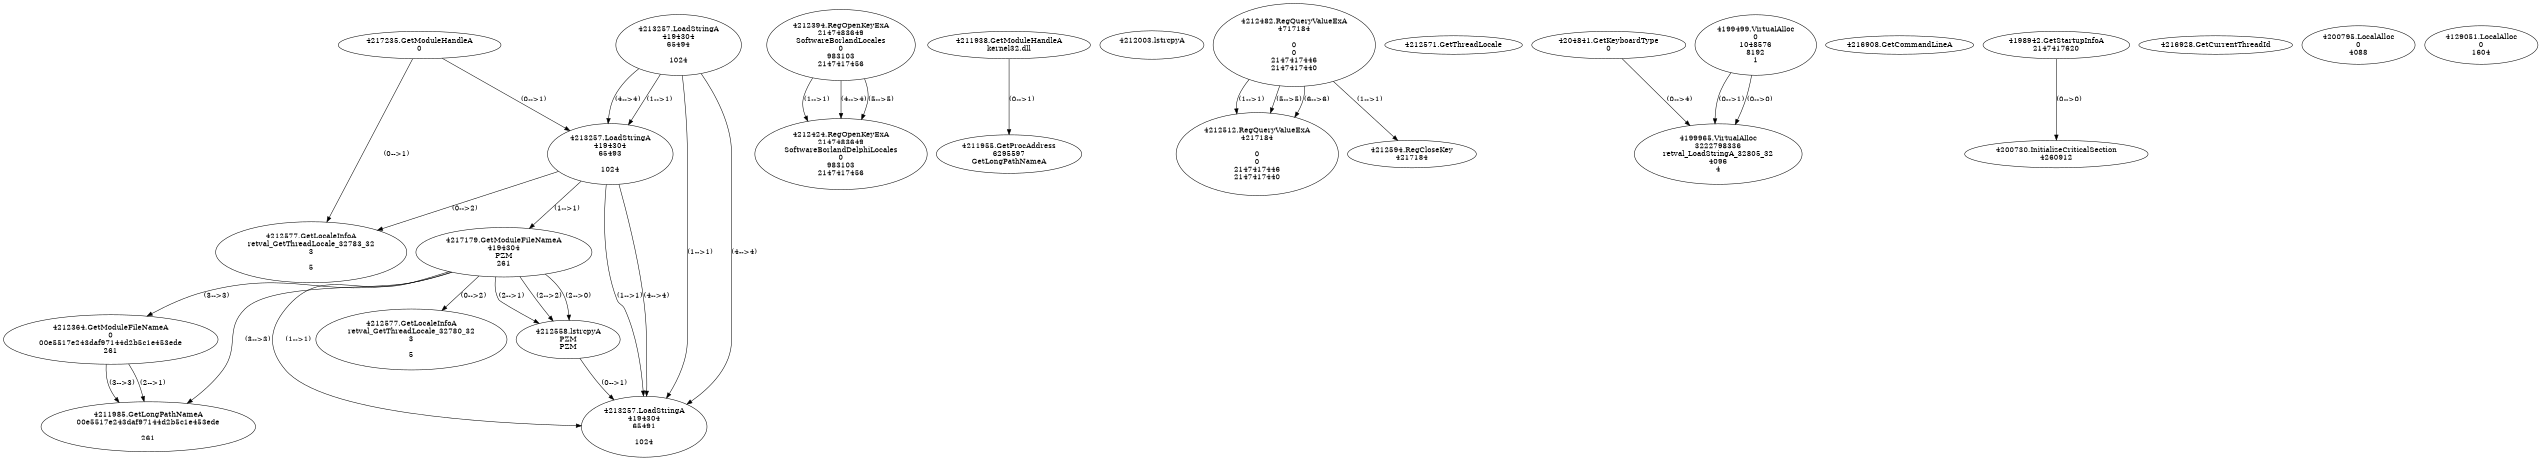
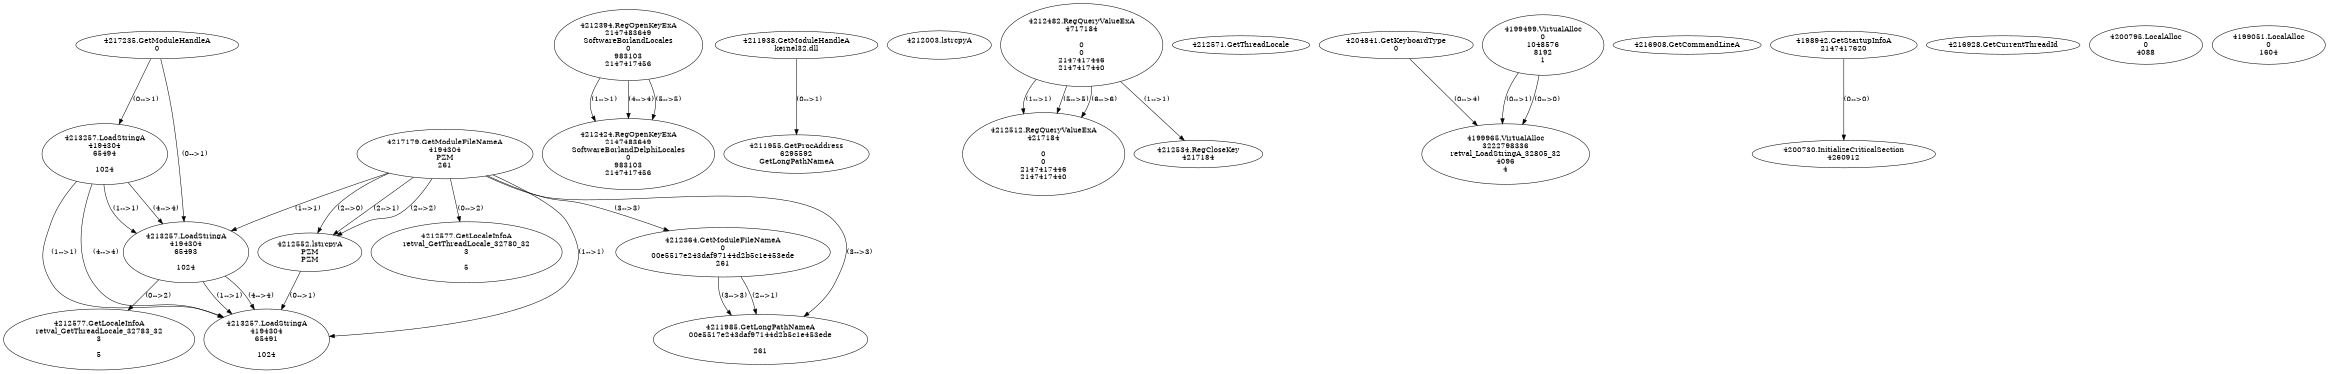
(2481, 45) -> (2269, 45)
(371, 138) -> (136, 89)
(1009, 154) -> (797, 154)
(1412, 154) -> (1198, 154)
(557, 203) -> (312, 200)
(568, 339) -> (310, 252)
